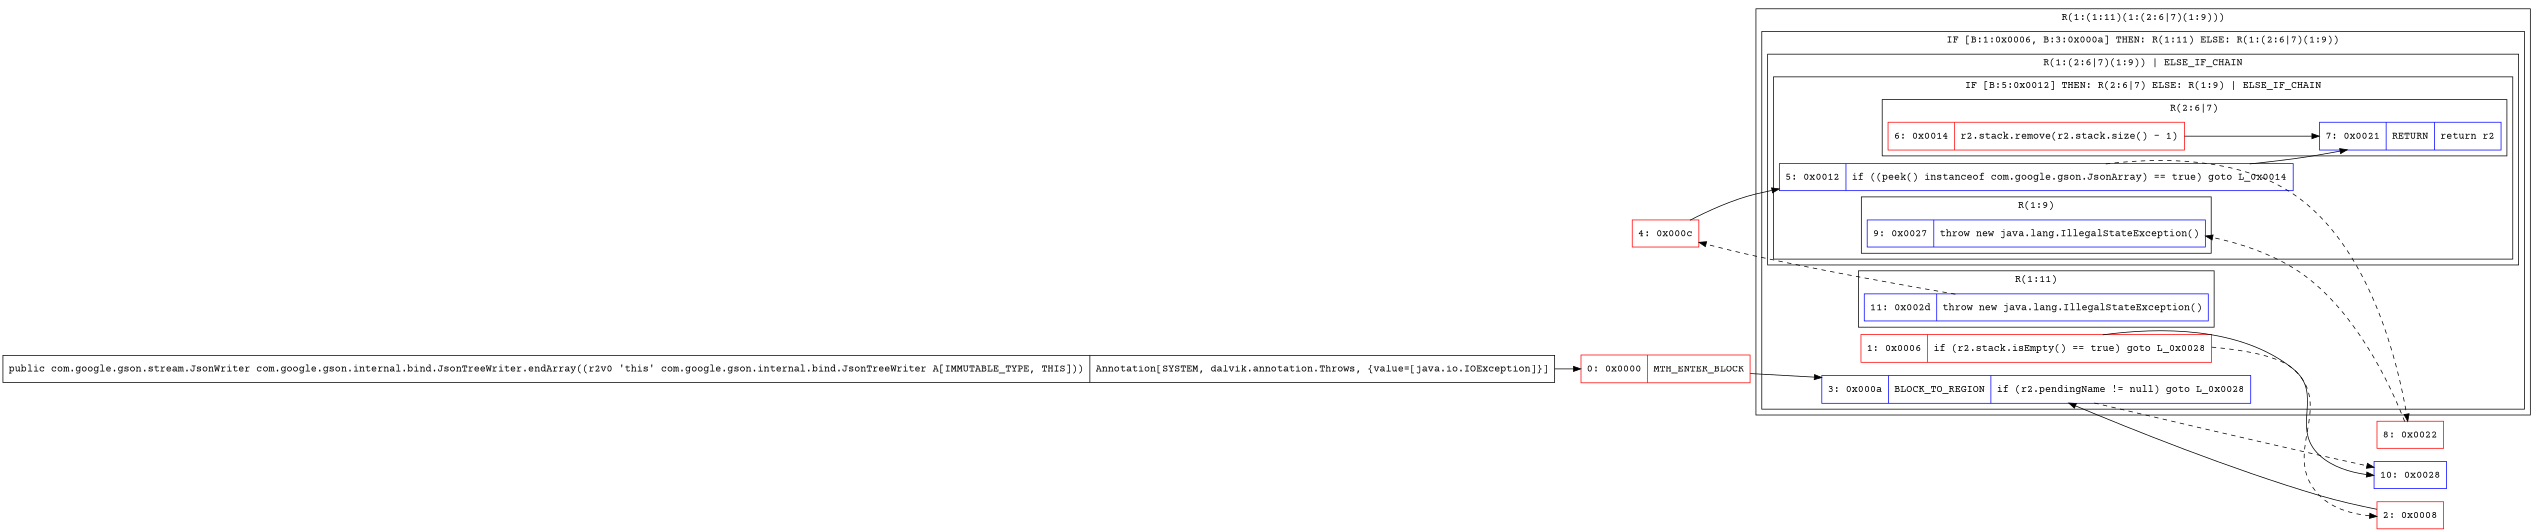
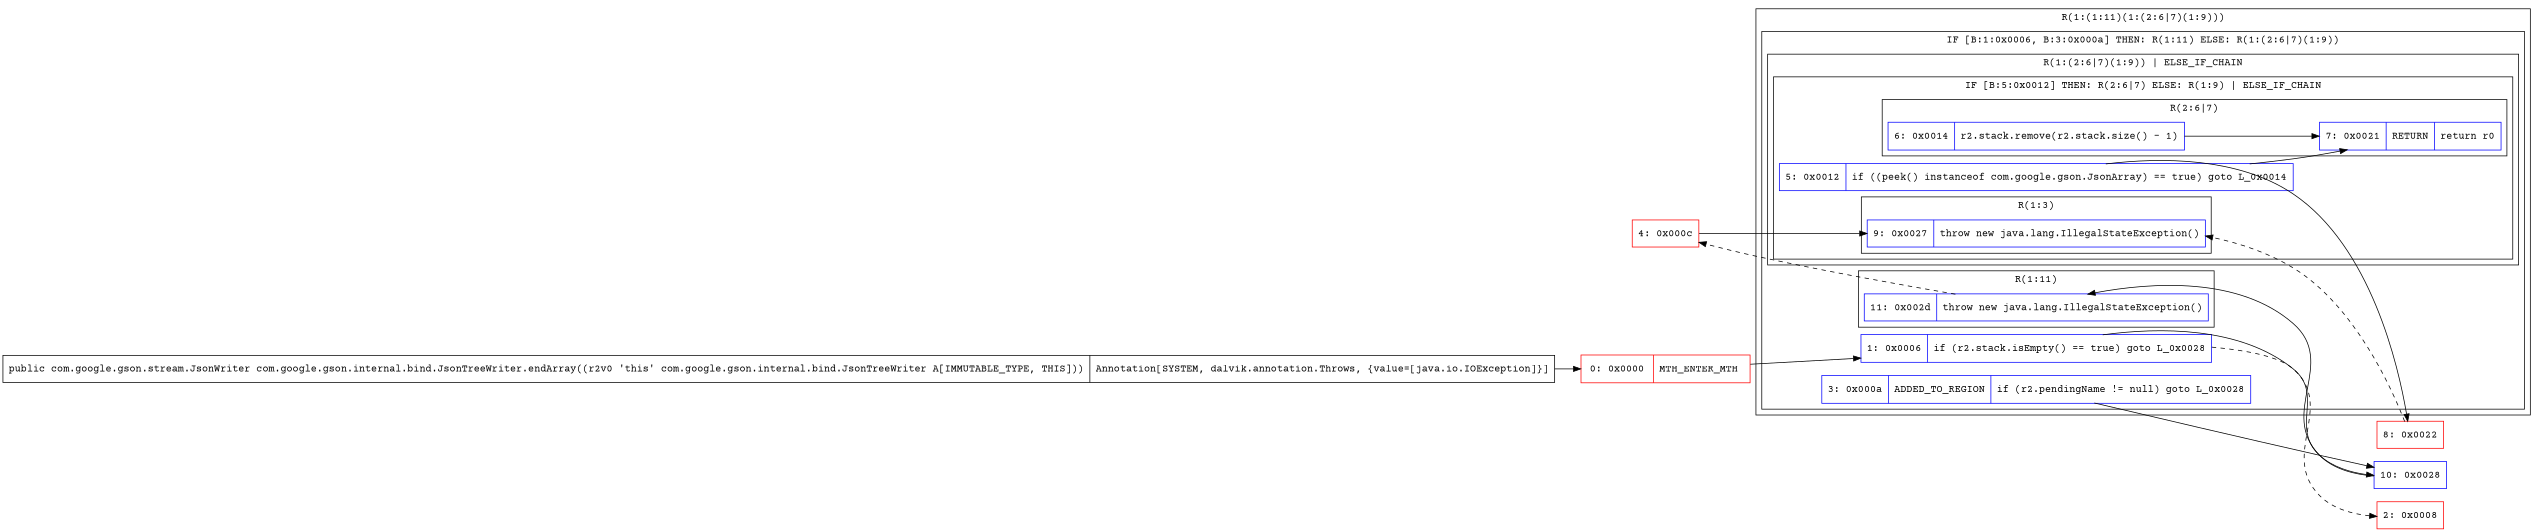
(2036, 136) -> (2036, 136)
(2468, 136) -> (2468, 136)
(1730, 202) -> (1779, 233)
(2036, 205) -> (2036, 205)
(2316, 213) -> (2316, 213)
none -> (2291, 322)
(2036, 348) -> (2036, 348)
(1699, 369) -> (1699, 369)
(1782, 375) -> (1802, 361)
(1940, 389) -> (1940, 389)
(2230, 435) -> (2230, 435)
(2224, 464) -> none
